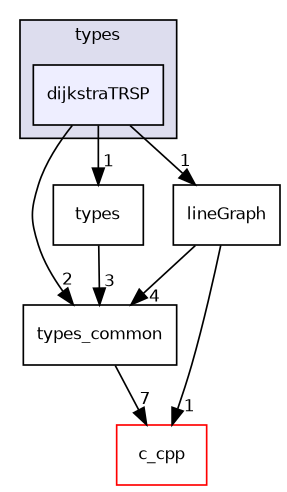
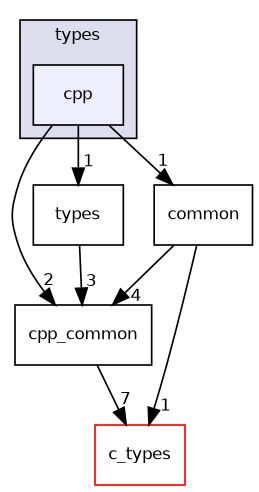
(98, 95) -> (78, 95)
(227, 215) -> (203, 215)
(100, 335) -> (83, 335)
(162, 455) -> (140, 455)
